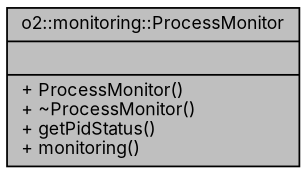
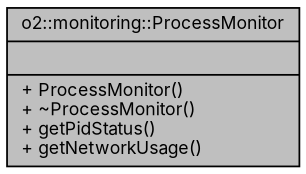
(81, 149) -> (112, 149)
